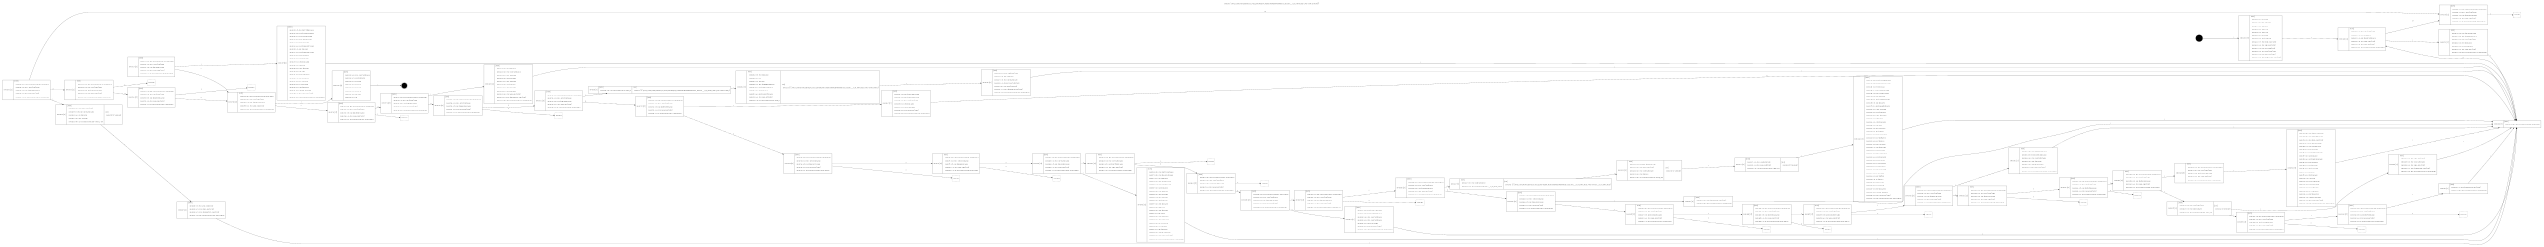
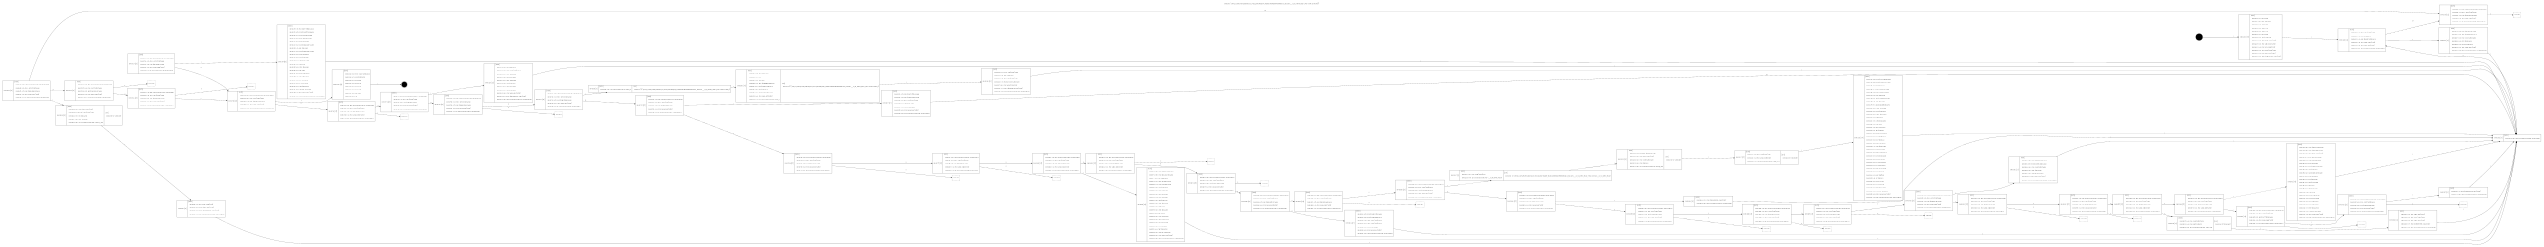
(2232, 216) -> (2229, 210)
